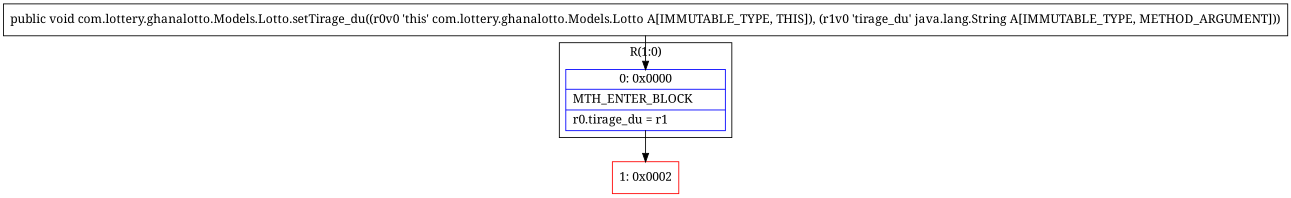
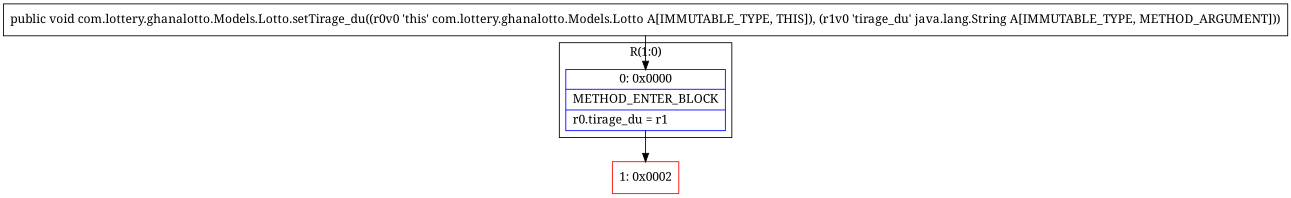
(633, 99) -> (646, 99)
